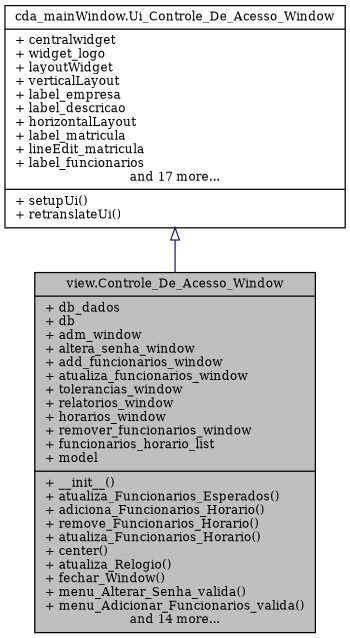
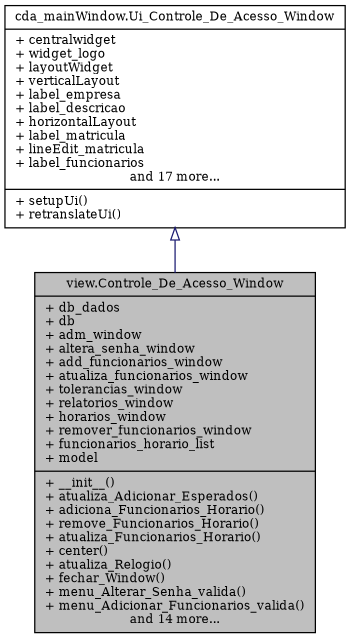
(163, 497) -> (151, 497)
